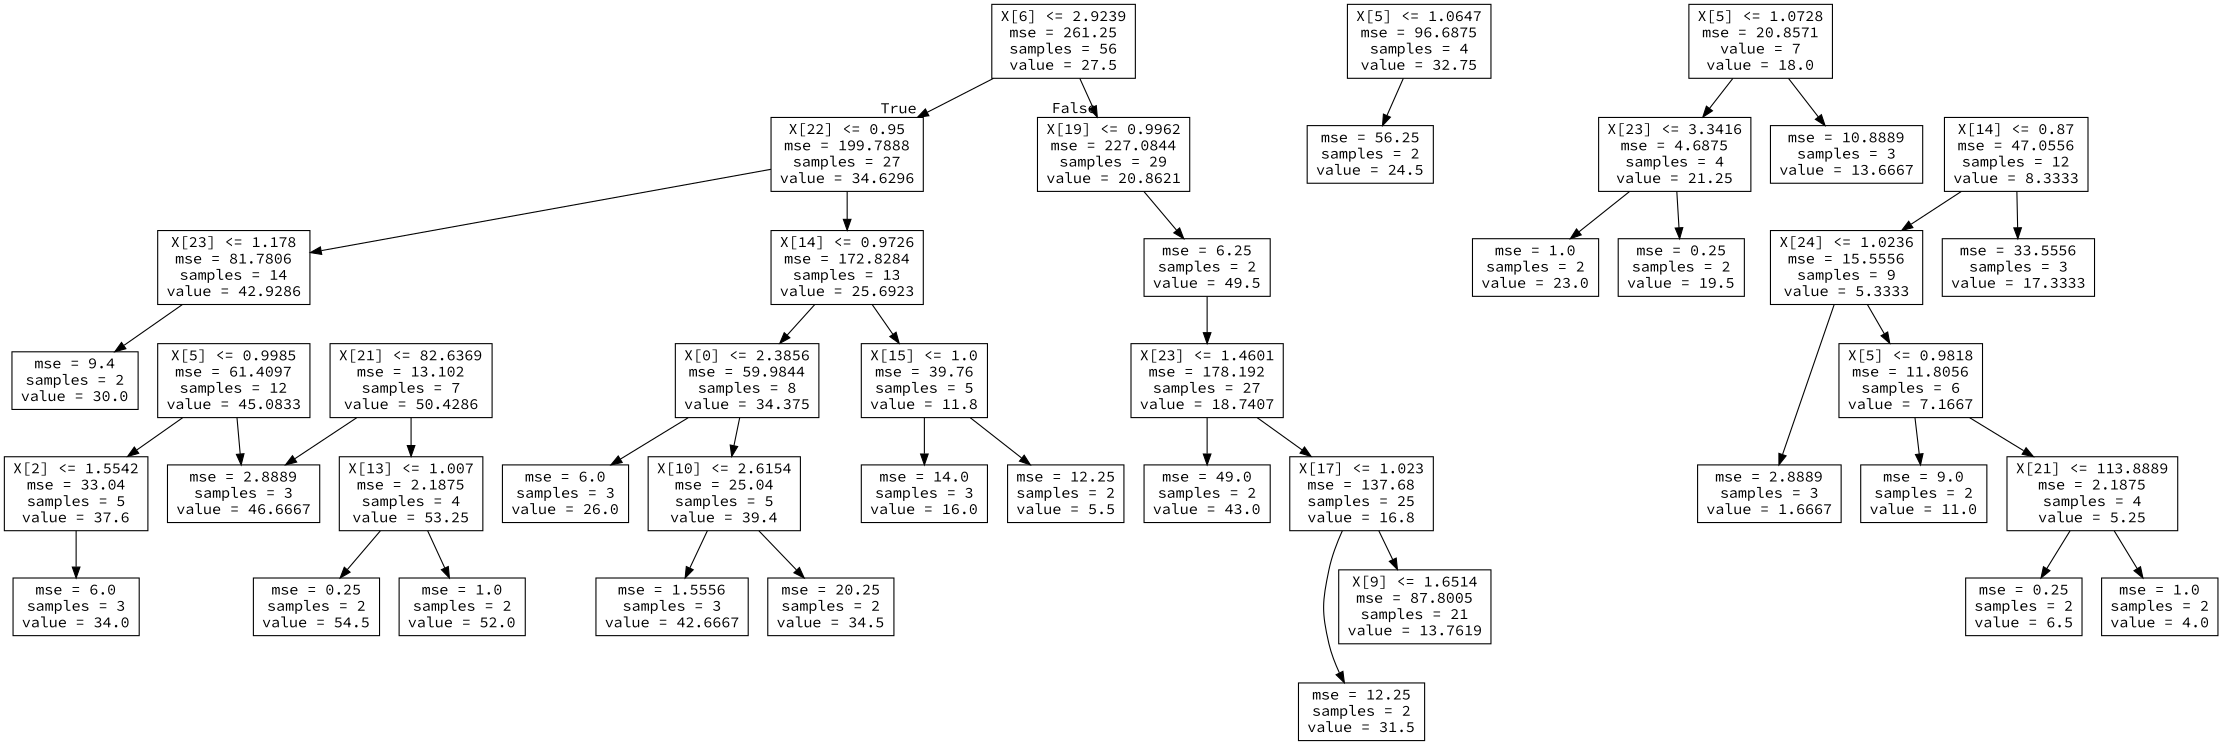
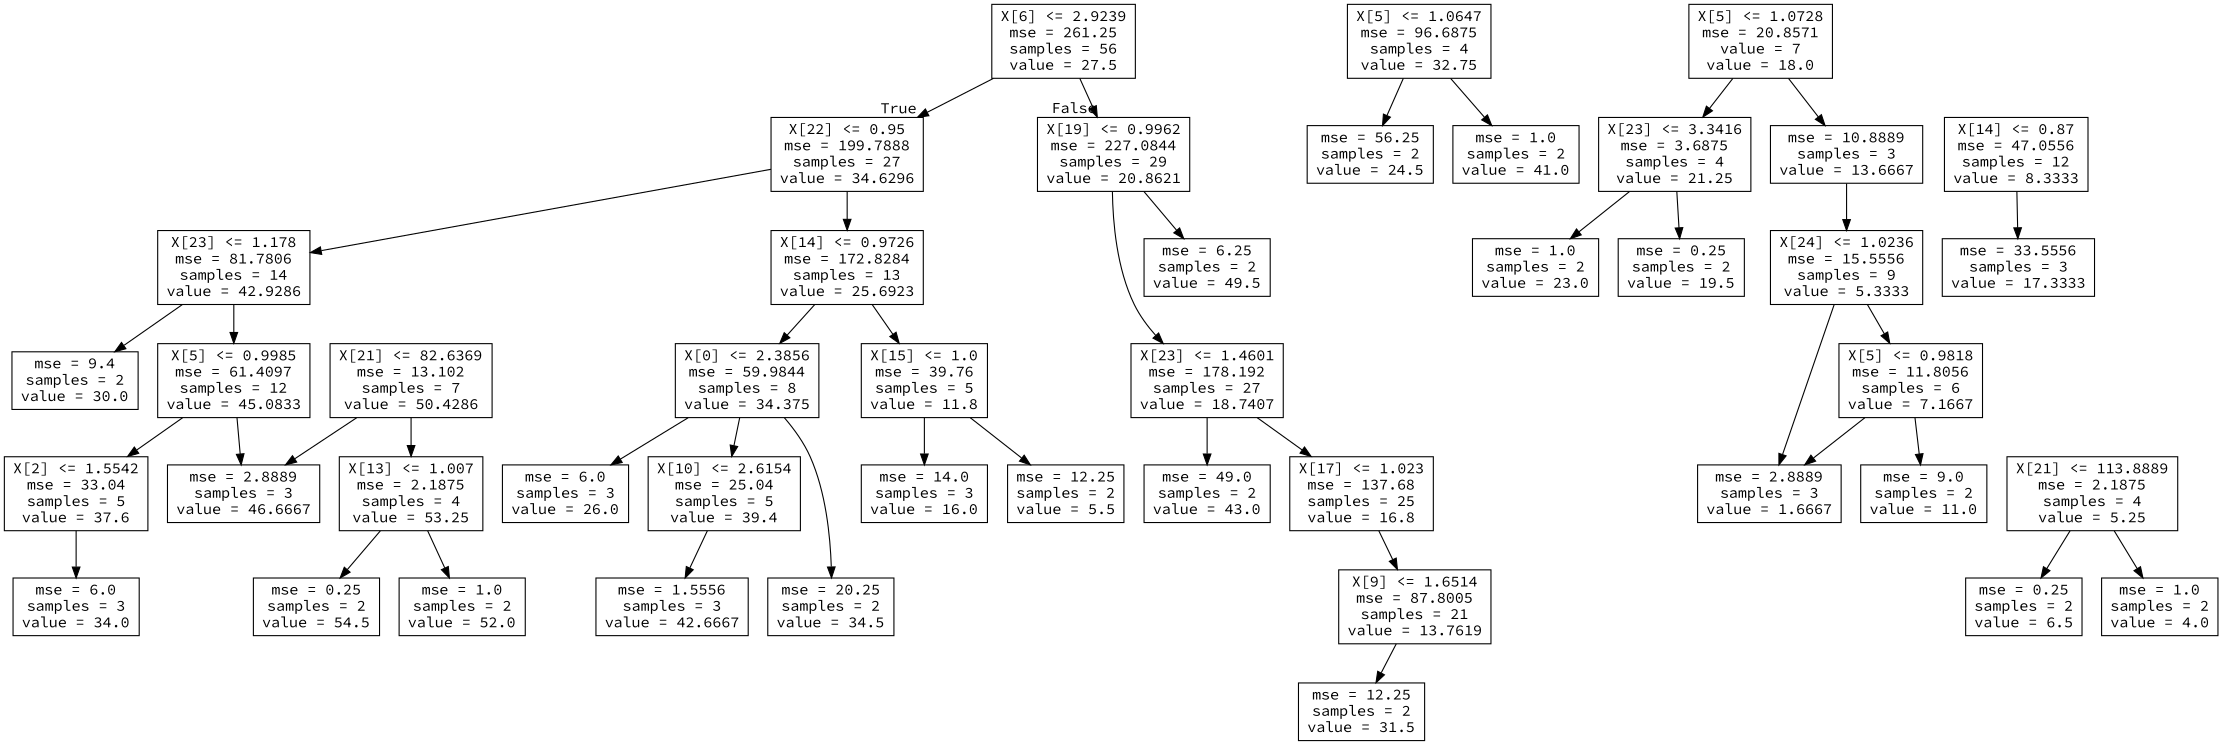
none -> (1516, 154)
(1675, 154) -> (1675, 154)
(1936, 208) -> (1847, 201)
(1207, 315) -> (1121, 268)
none -> (234, 318)
(1997, 434) -> (1839, 438)
(778, 550) -> (821, 488)
(1324, 602) -> (1389, 658)
